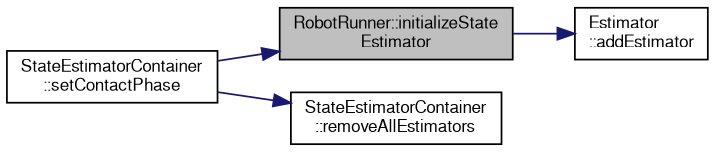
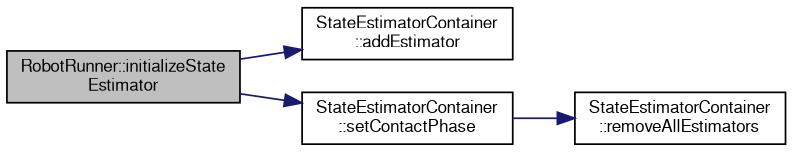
(641, 34) -> (407, 34)
(240, 57) -> (262, 97)
